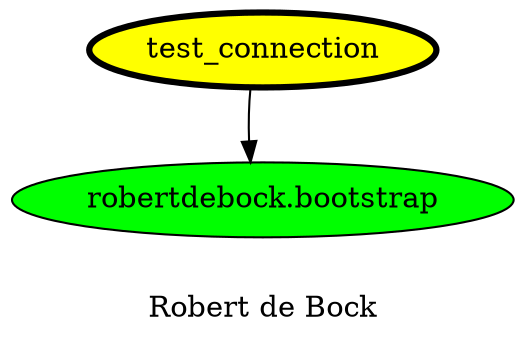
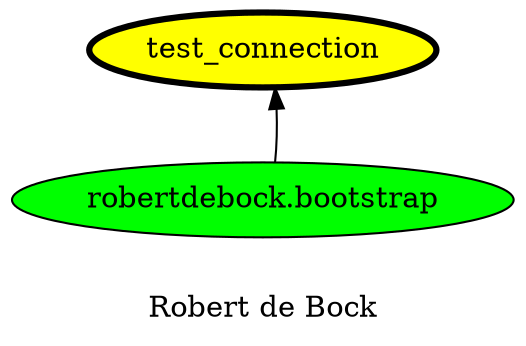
(249, 115) -> (277, 136)
